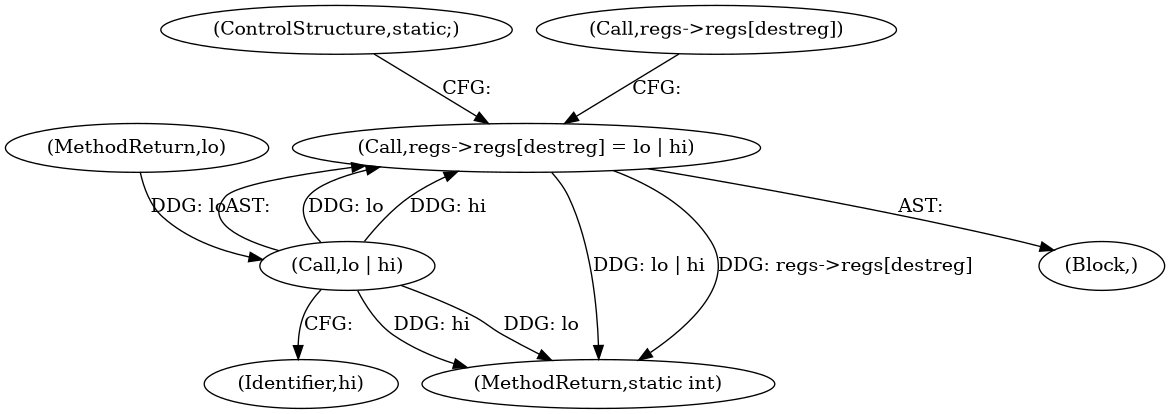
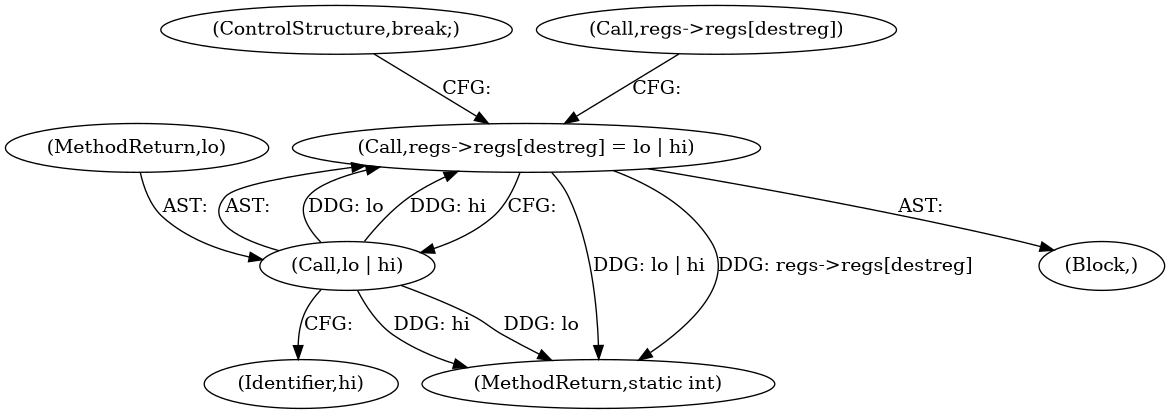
(337, 30) -> (337, 30)
(189, 207) -> (189, 207)
none -> (487, 222)
